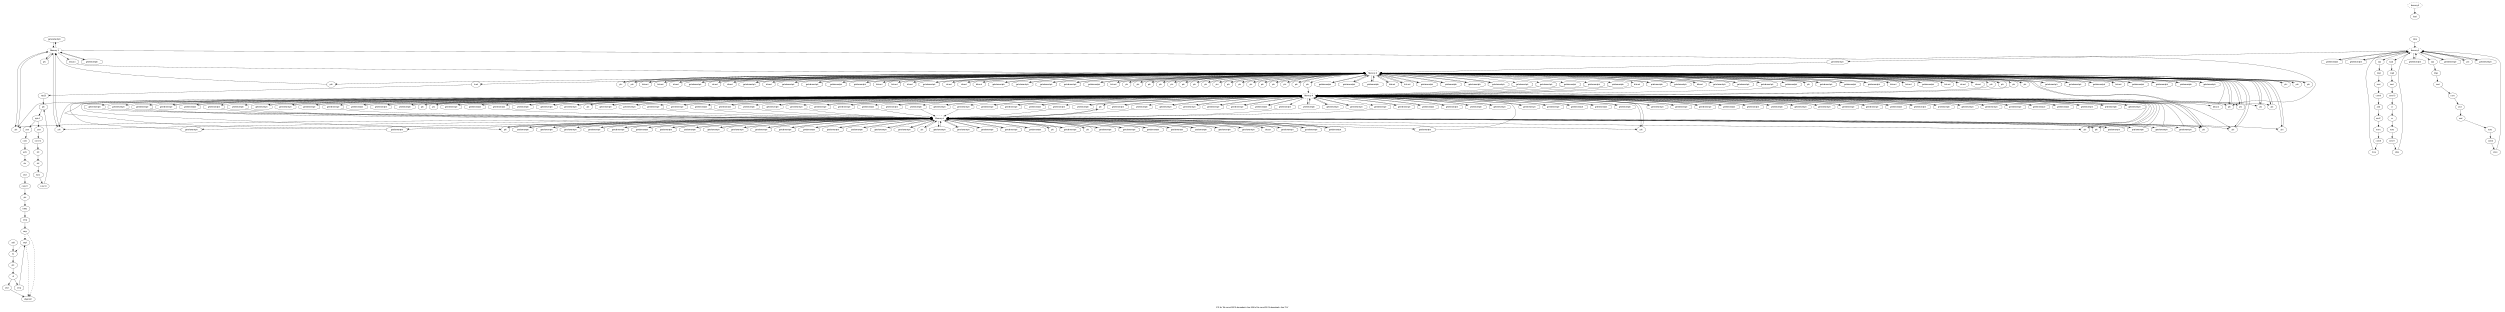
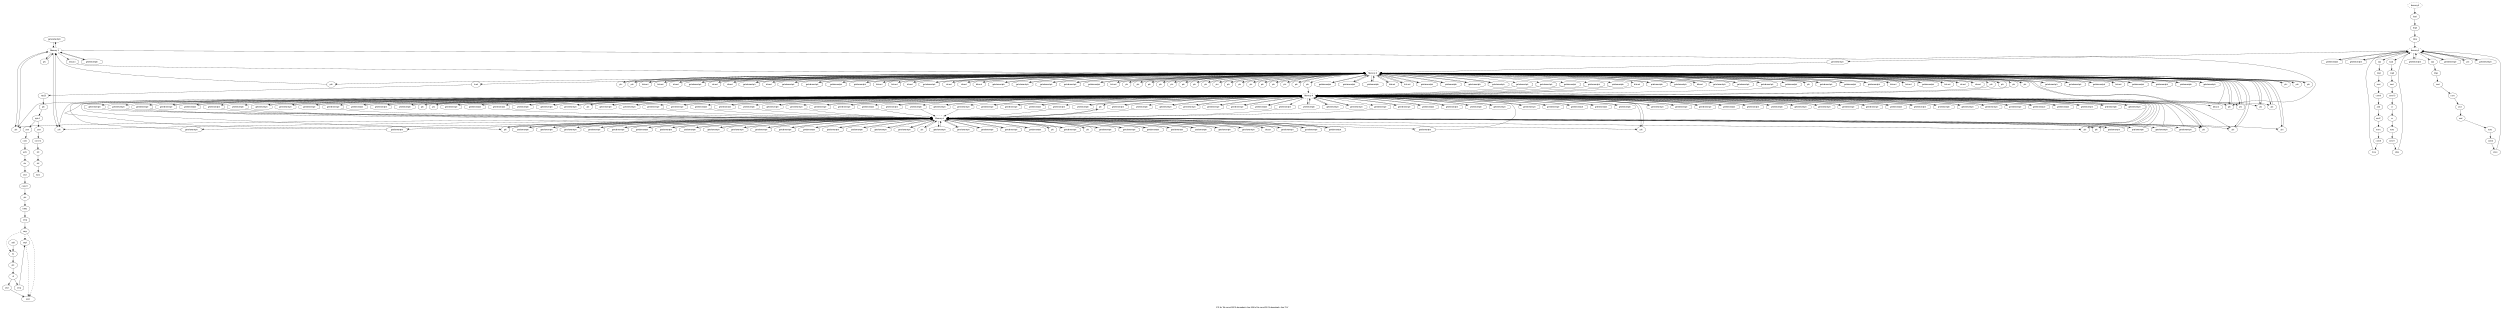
none -> (2415, 28)
none -> (25, 168)
(43, 186) -> none
(20, 248) -> (9, 238)
(28, 299) -> (28, 299)
